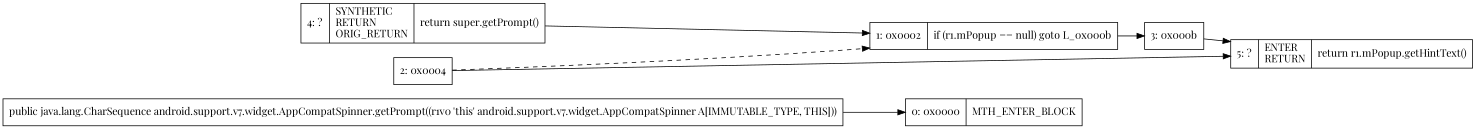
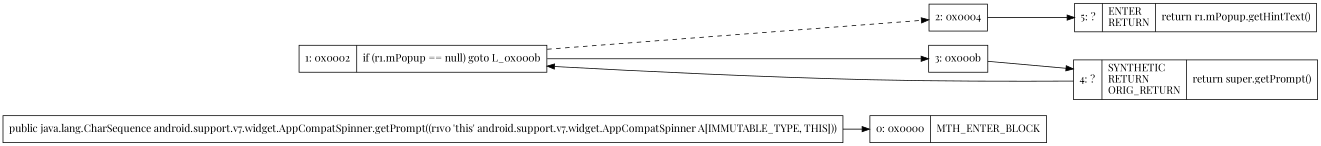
(1213, 40) -> (1027, 65)
(657, 61) -> (734, 35)
